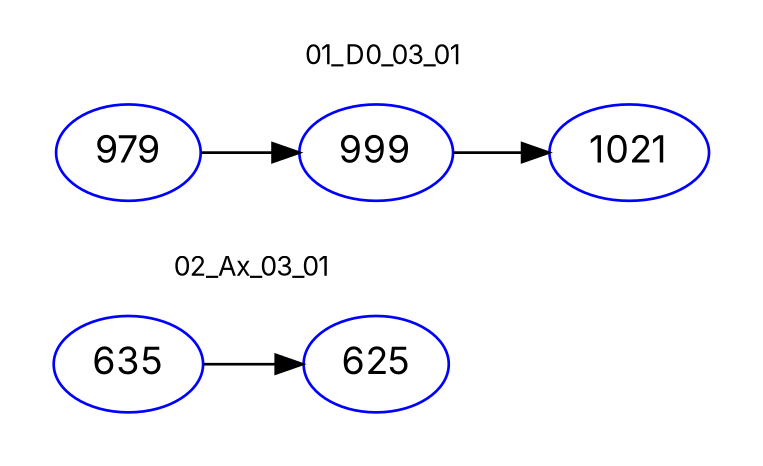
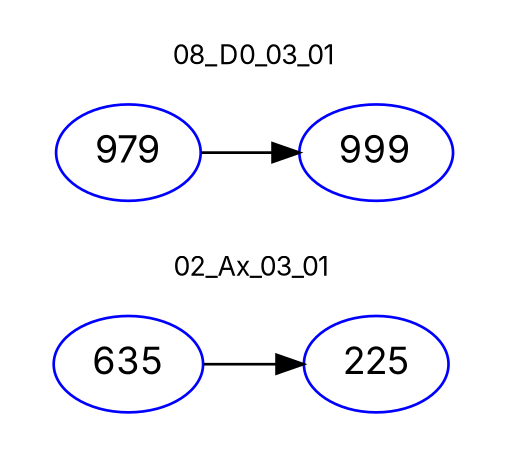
(383, 58) -> (254, 58)
(629, 153) -> none
(376, 364) -> (376, 364)
